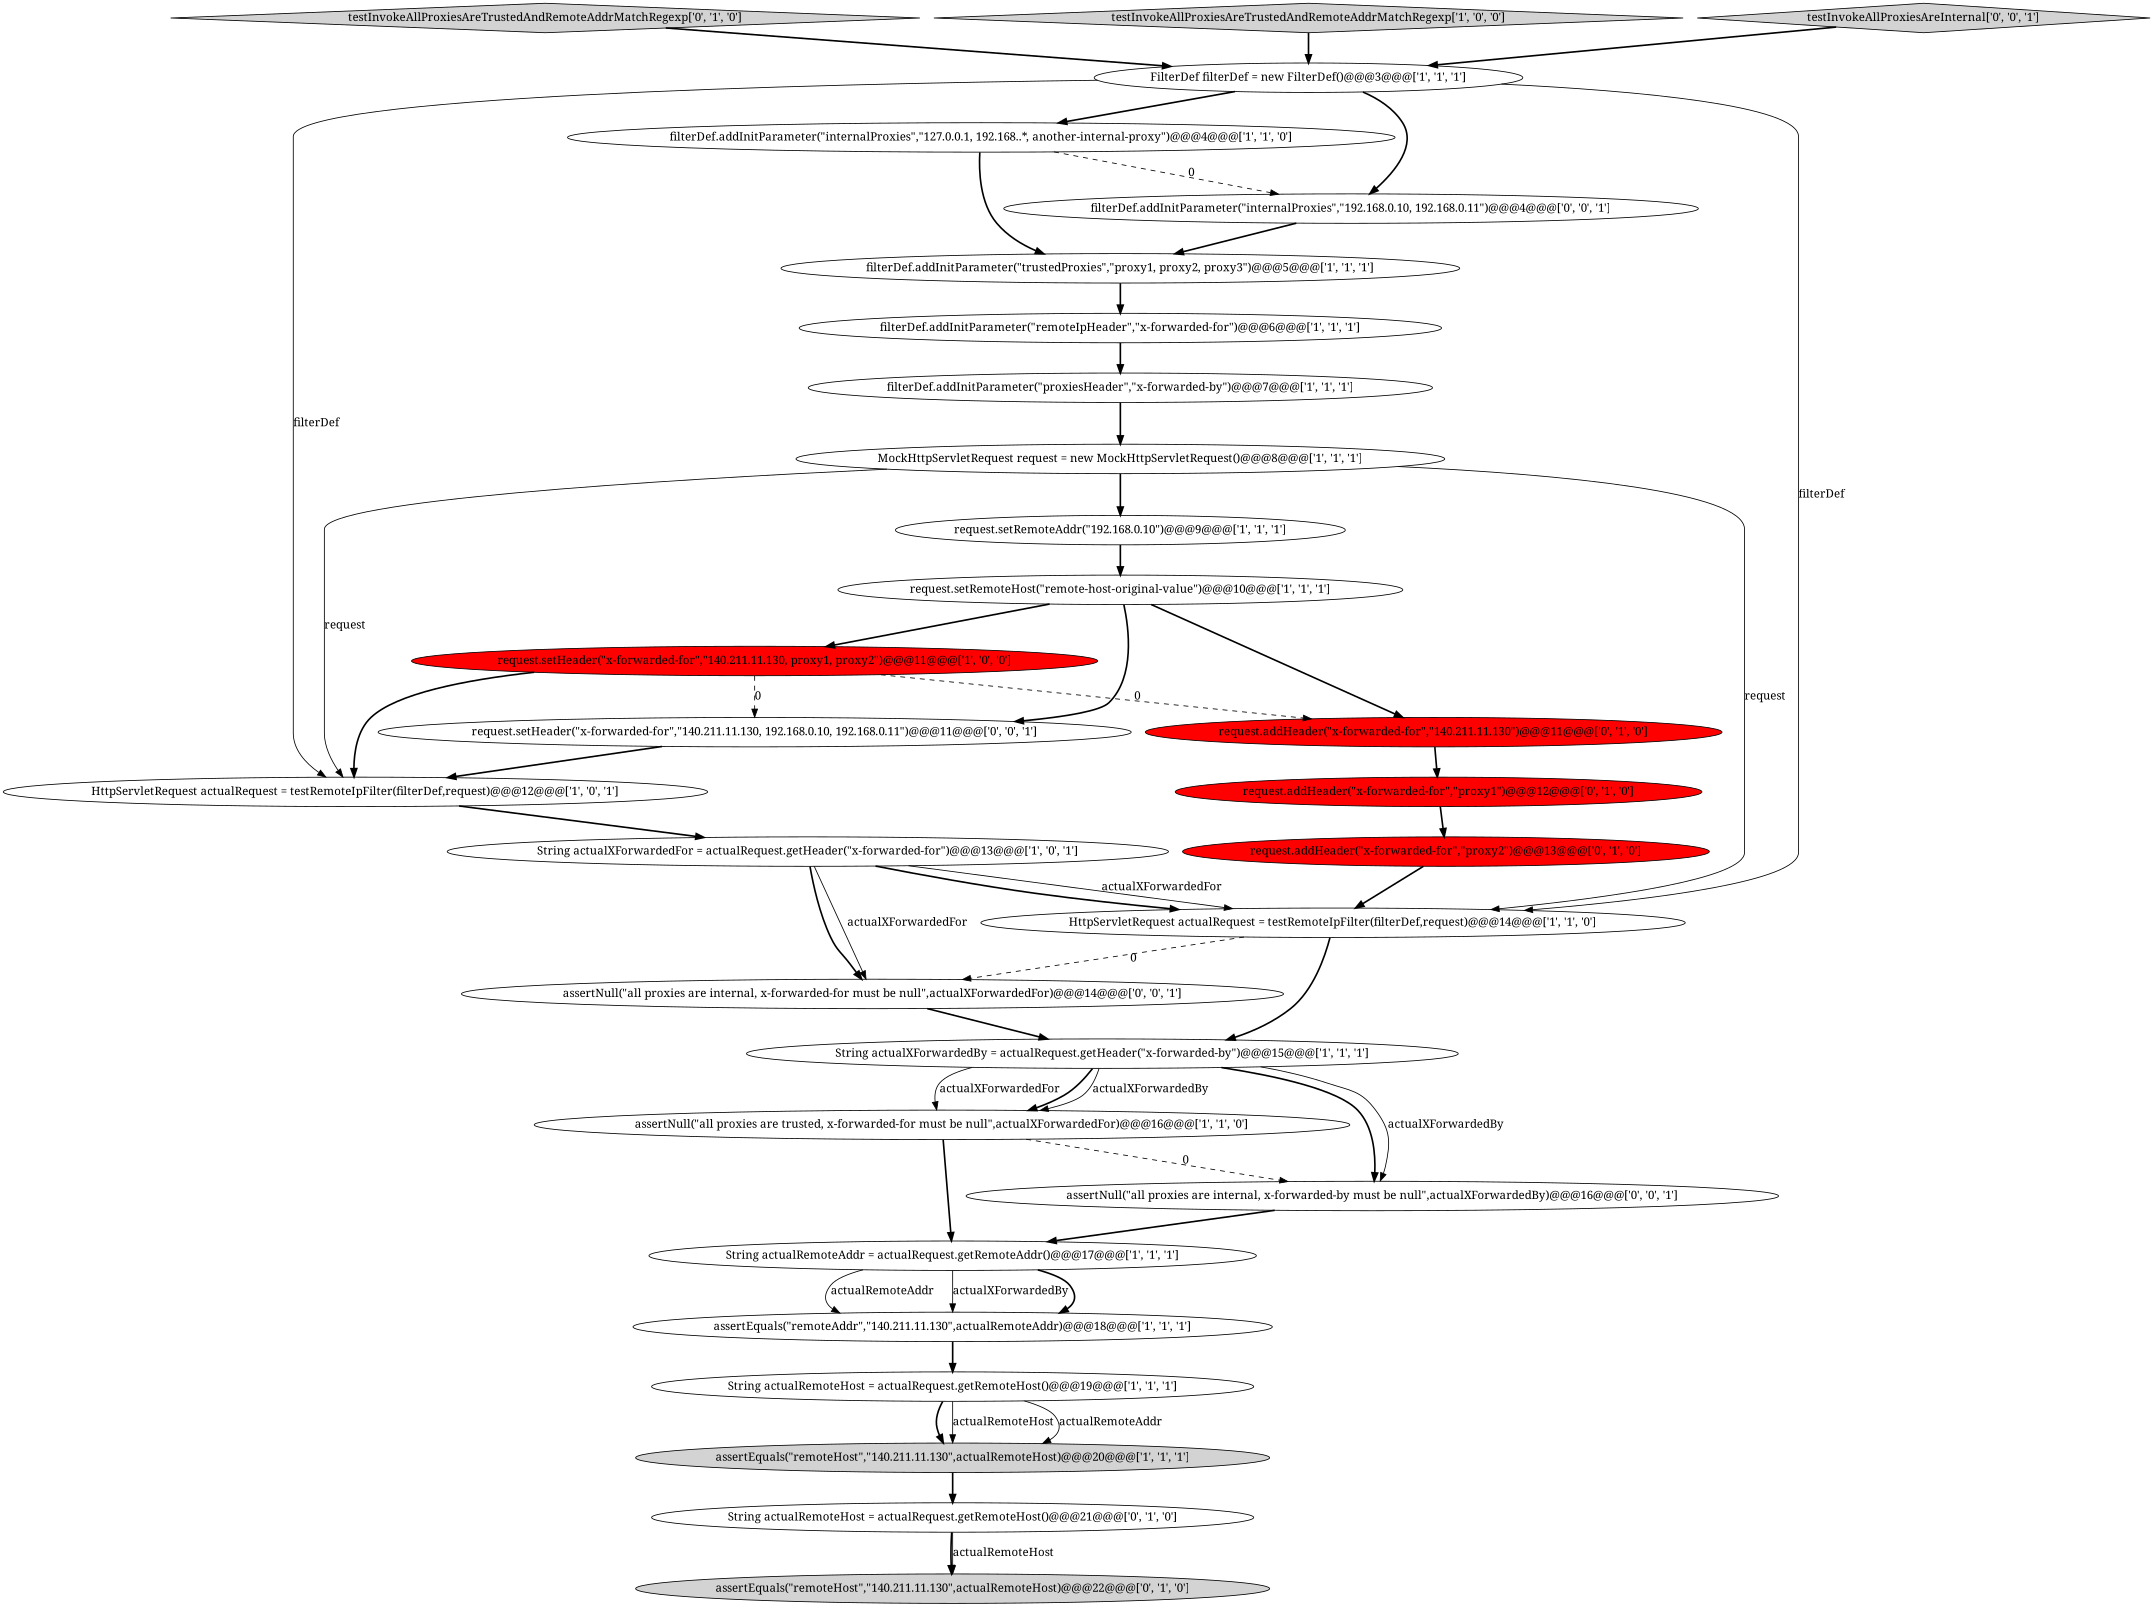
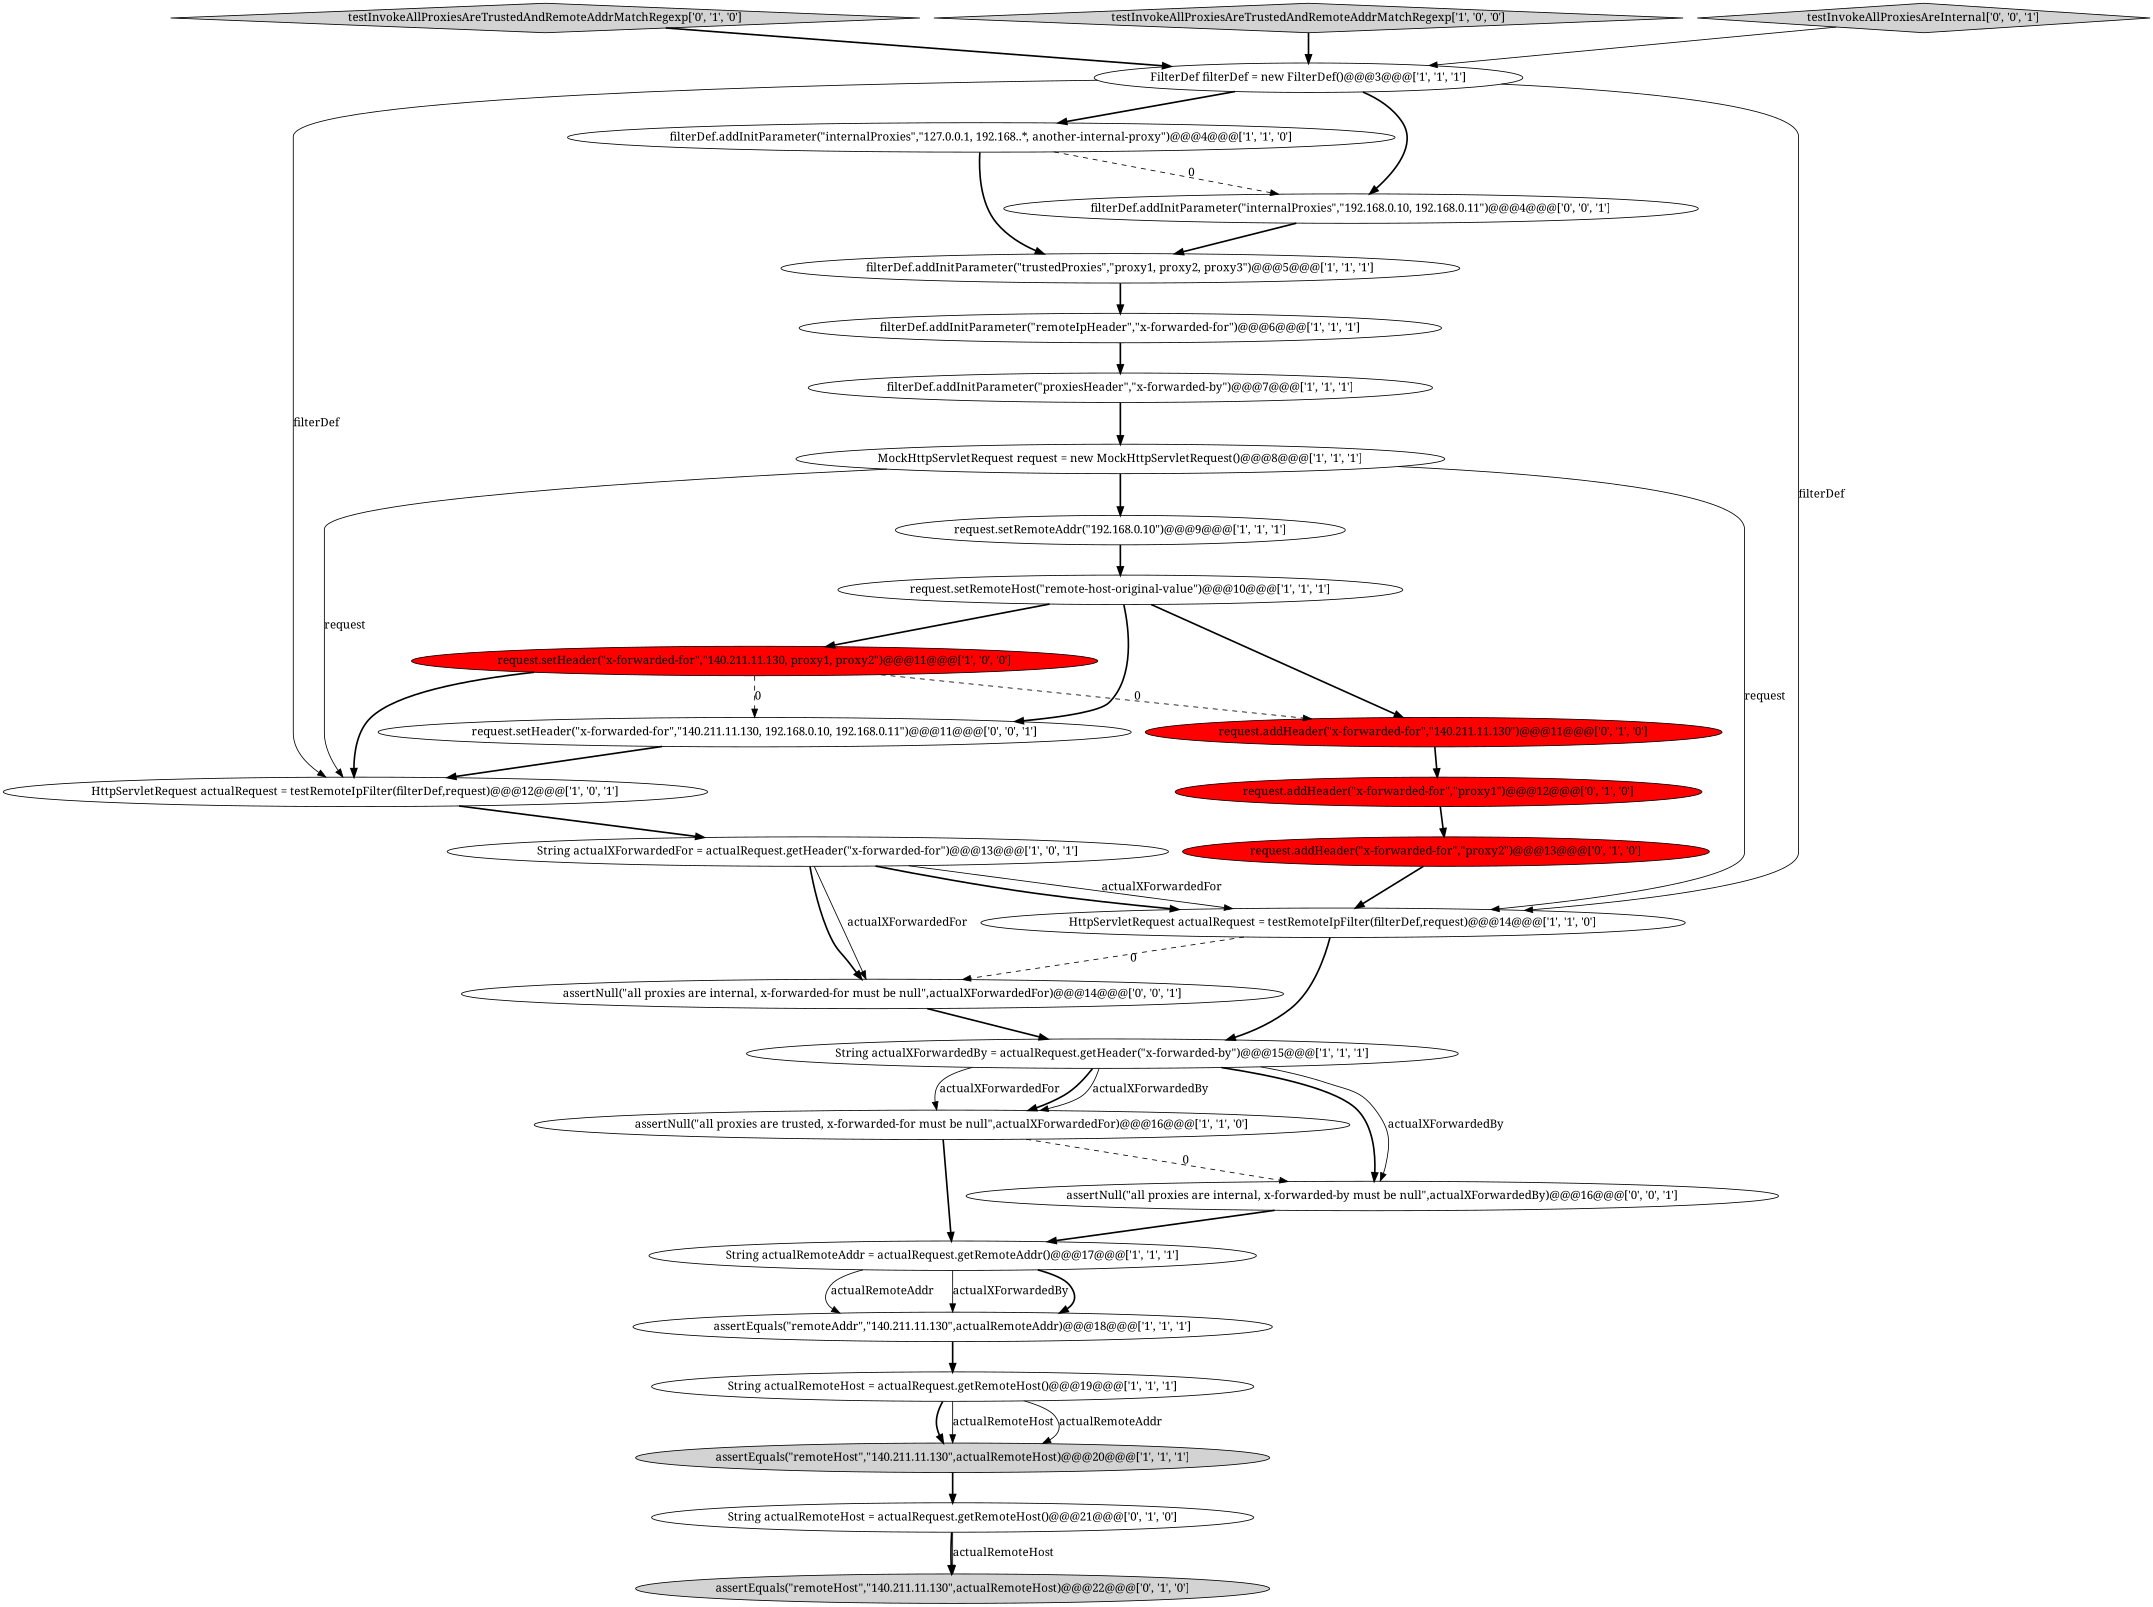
(1637, 46) -> (1637, 46)
